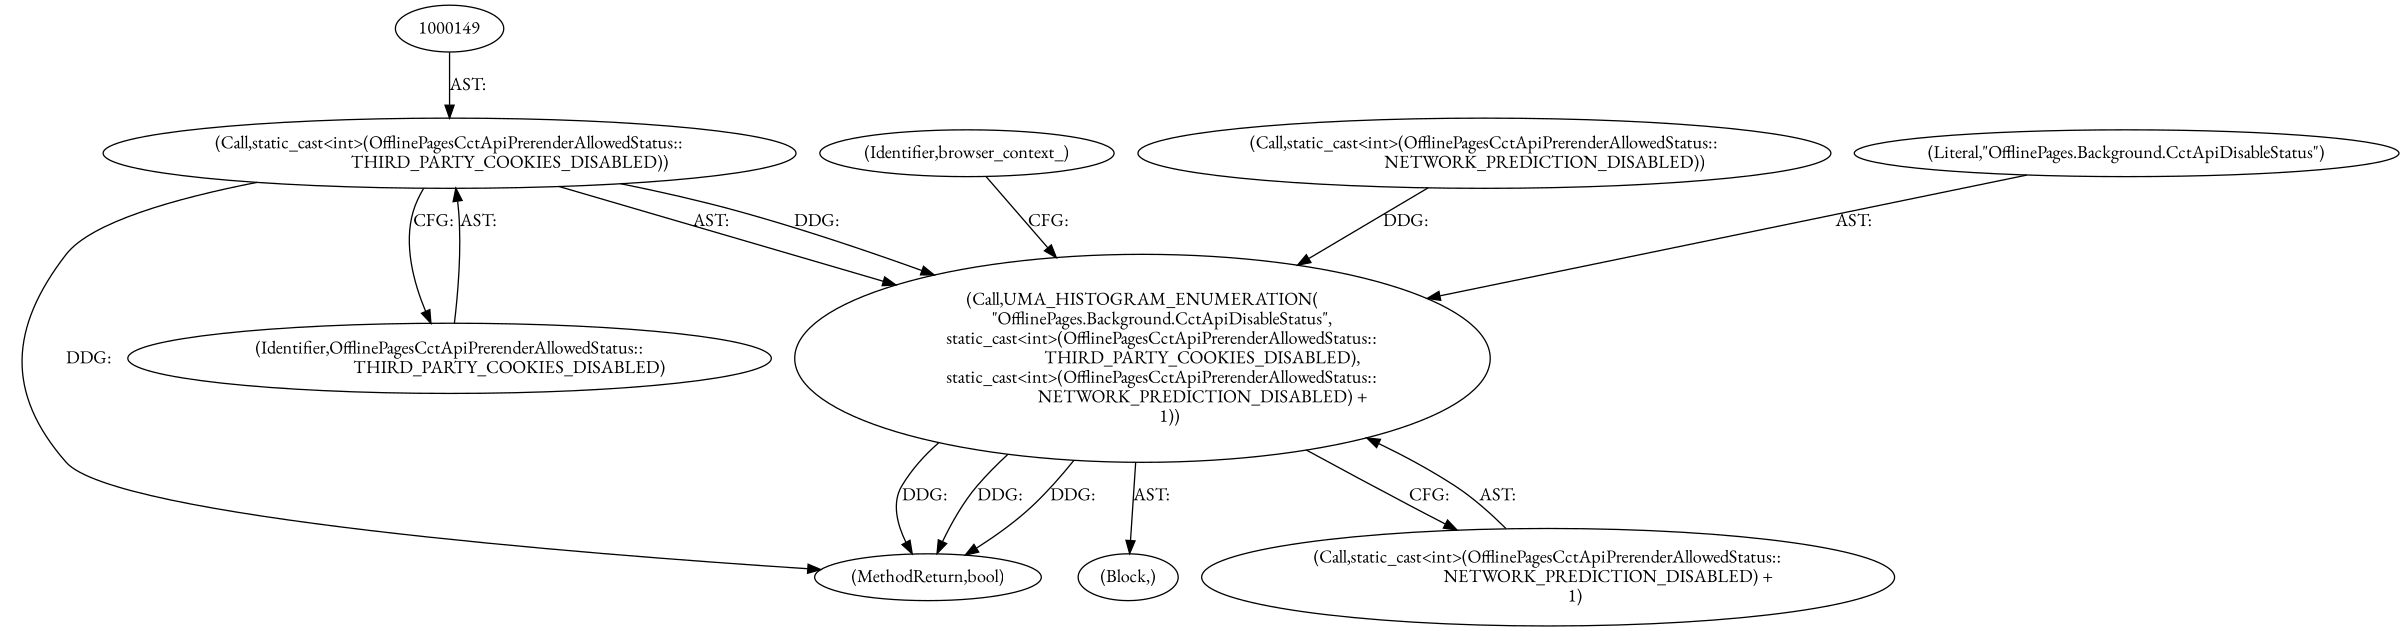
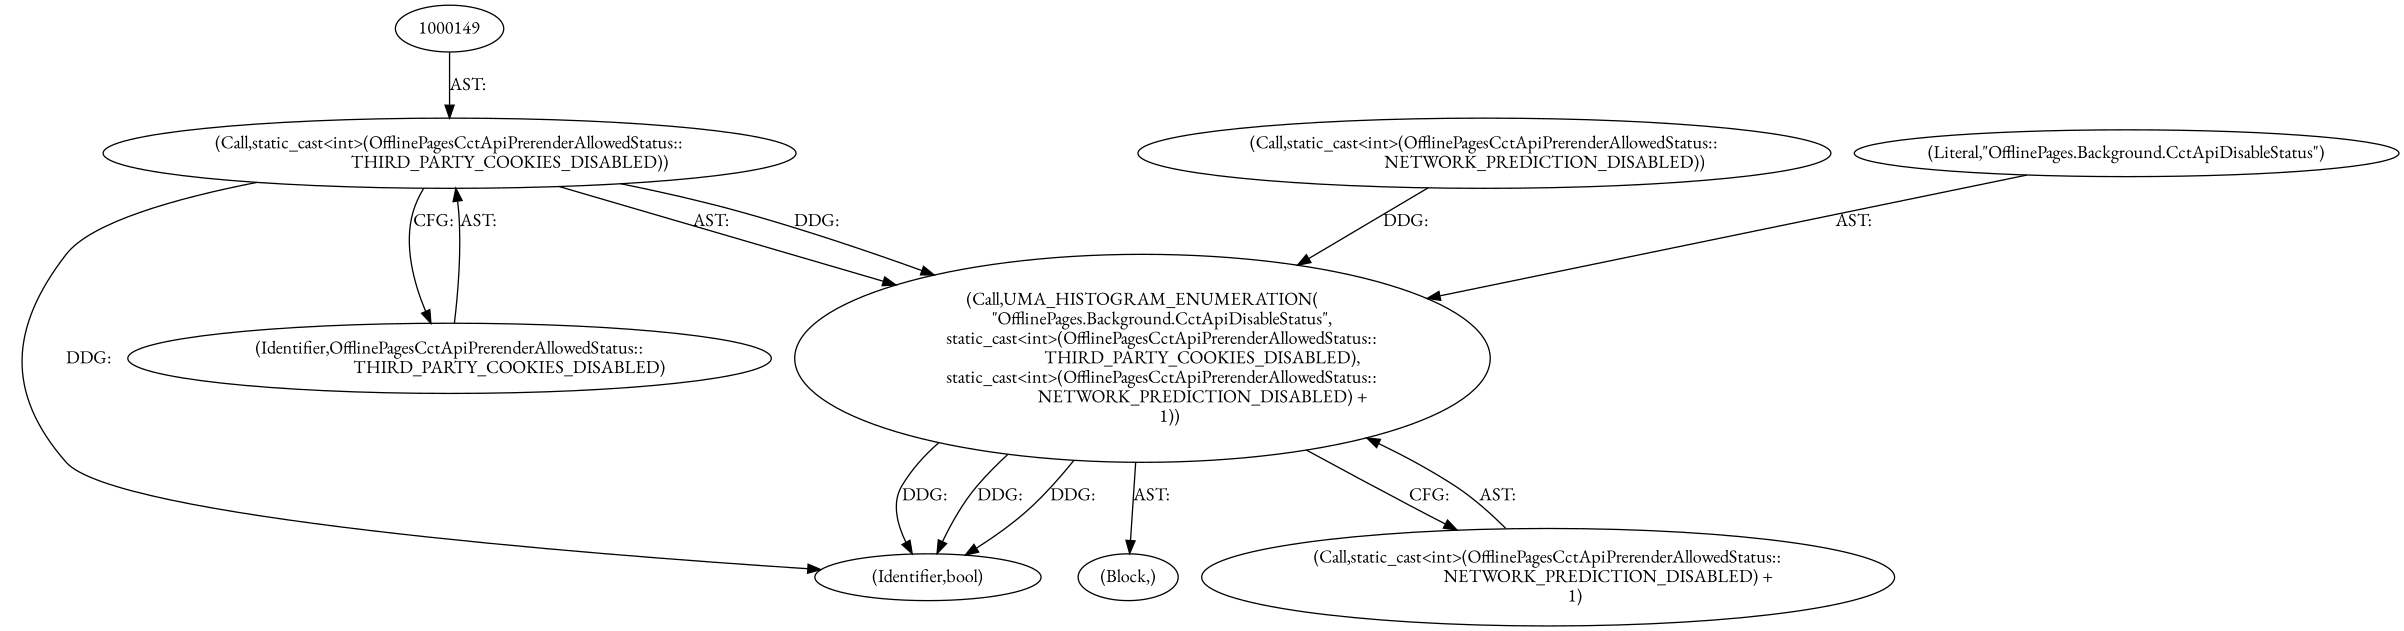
(967, 153) -> none
(928, 577) -> (928, 577)
